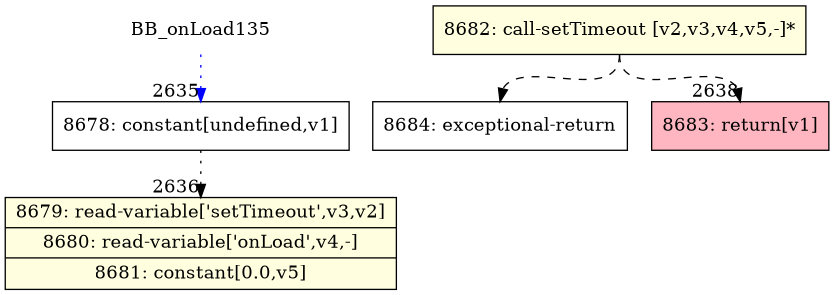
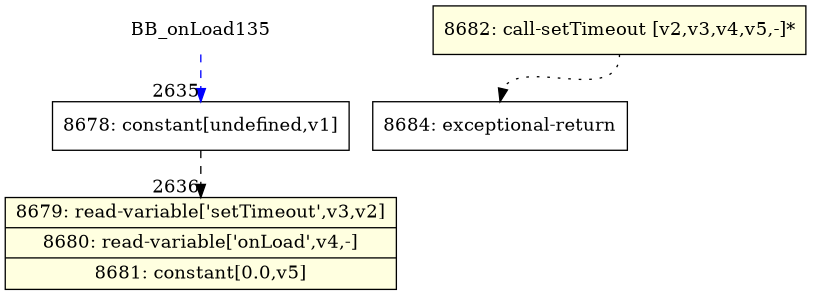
(201, 71) -> (201, 71)
(566, 79) -> (566, 79)
(740, 126) -> none
(201, 167) -> (201, 167)
